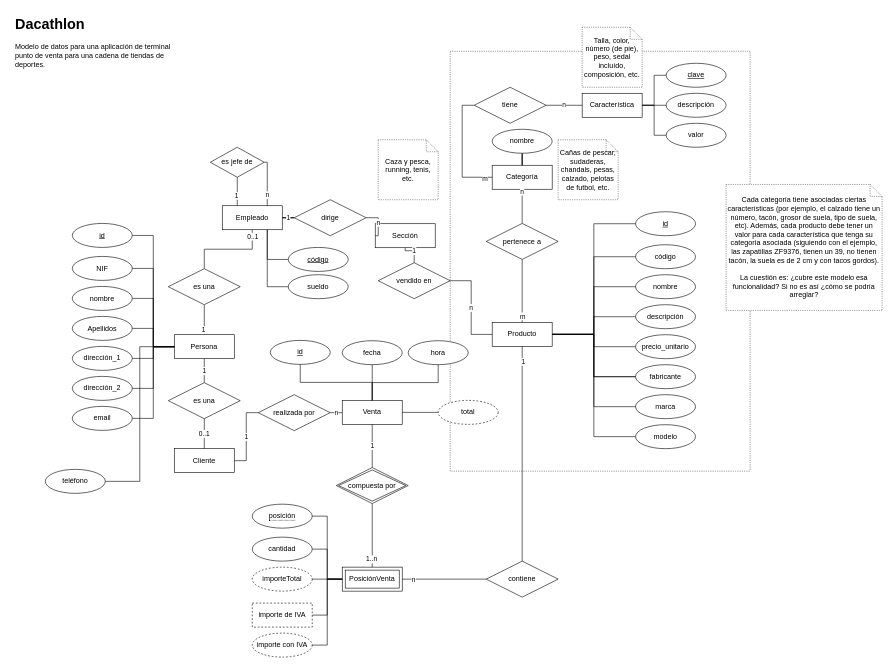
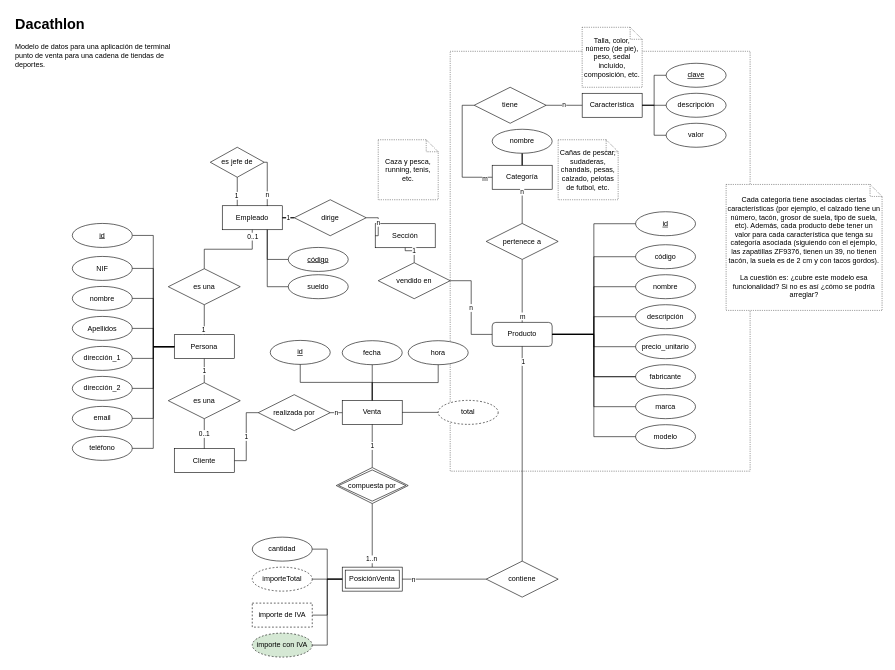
(522, 335) -> (522, 335)
(75, 482) -> (102, 449)
(282, 516) -> none
(327, 524) -> none
(282, 645) -> (282, 645)
